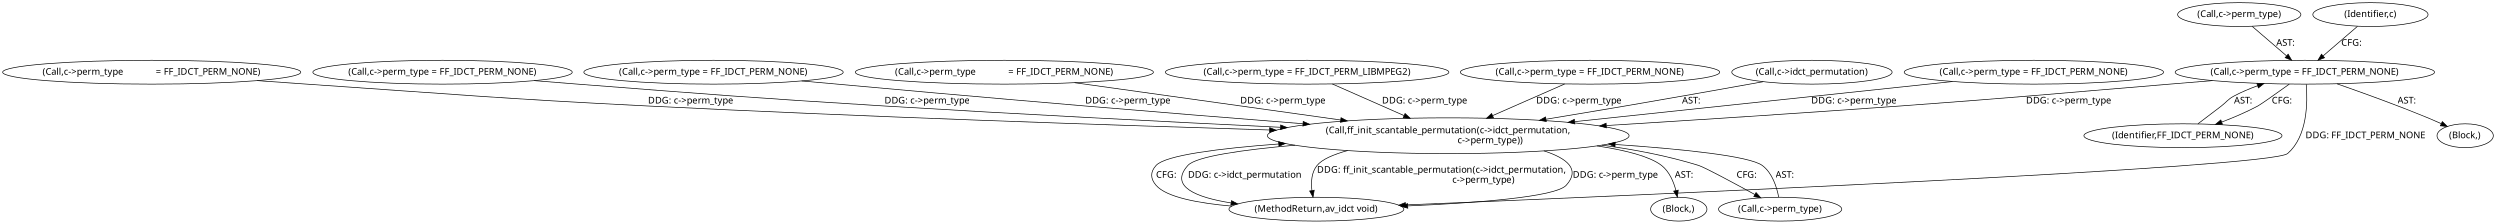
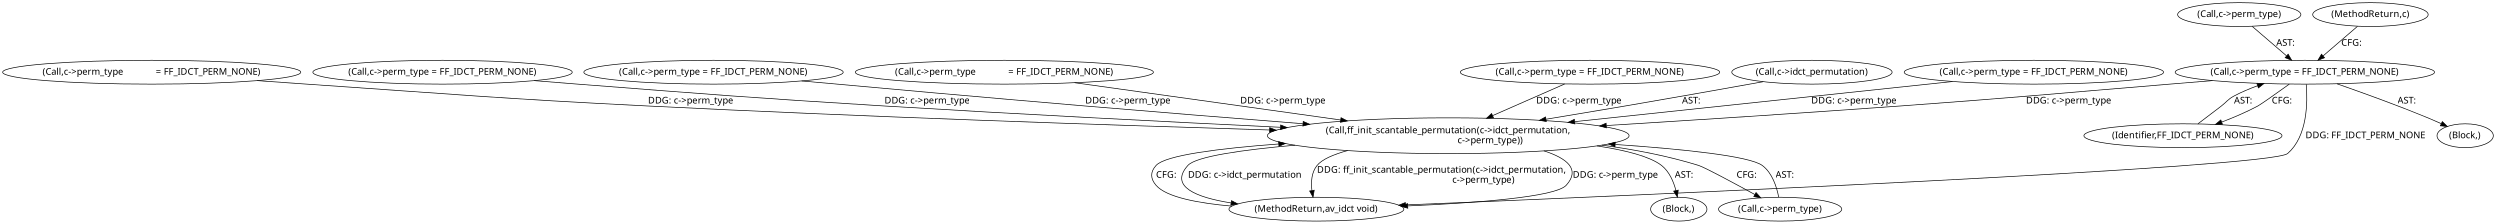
(2370, 15) -> (2370, 15)
(1307, 72) -> none
